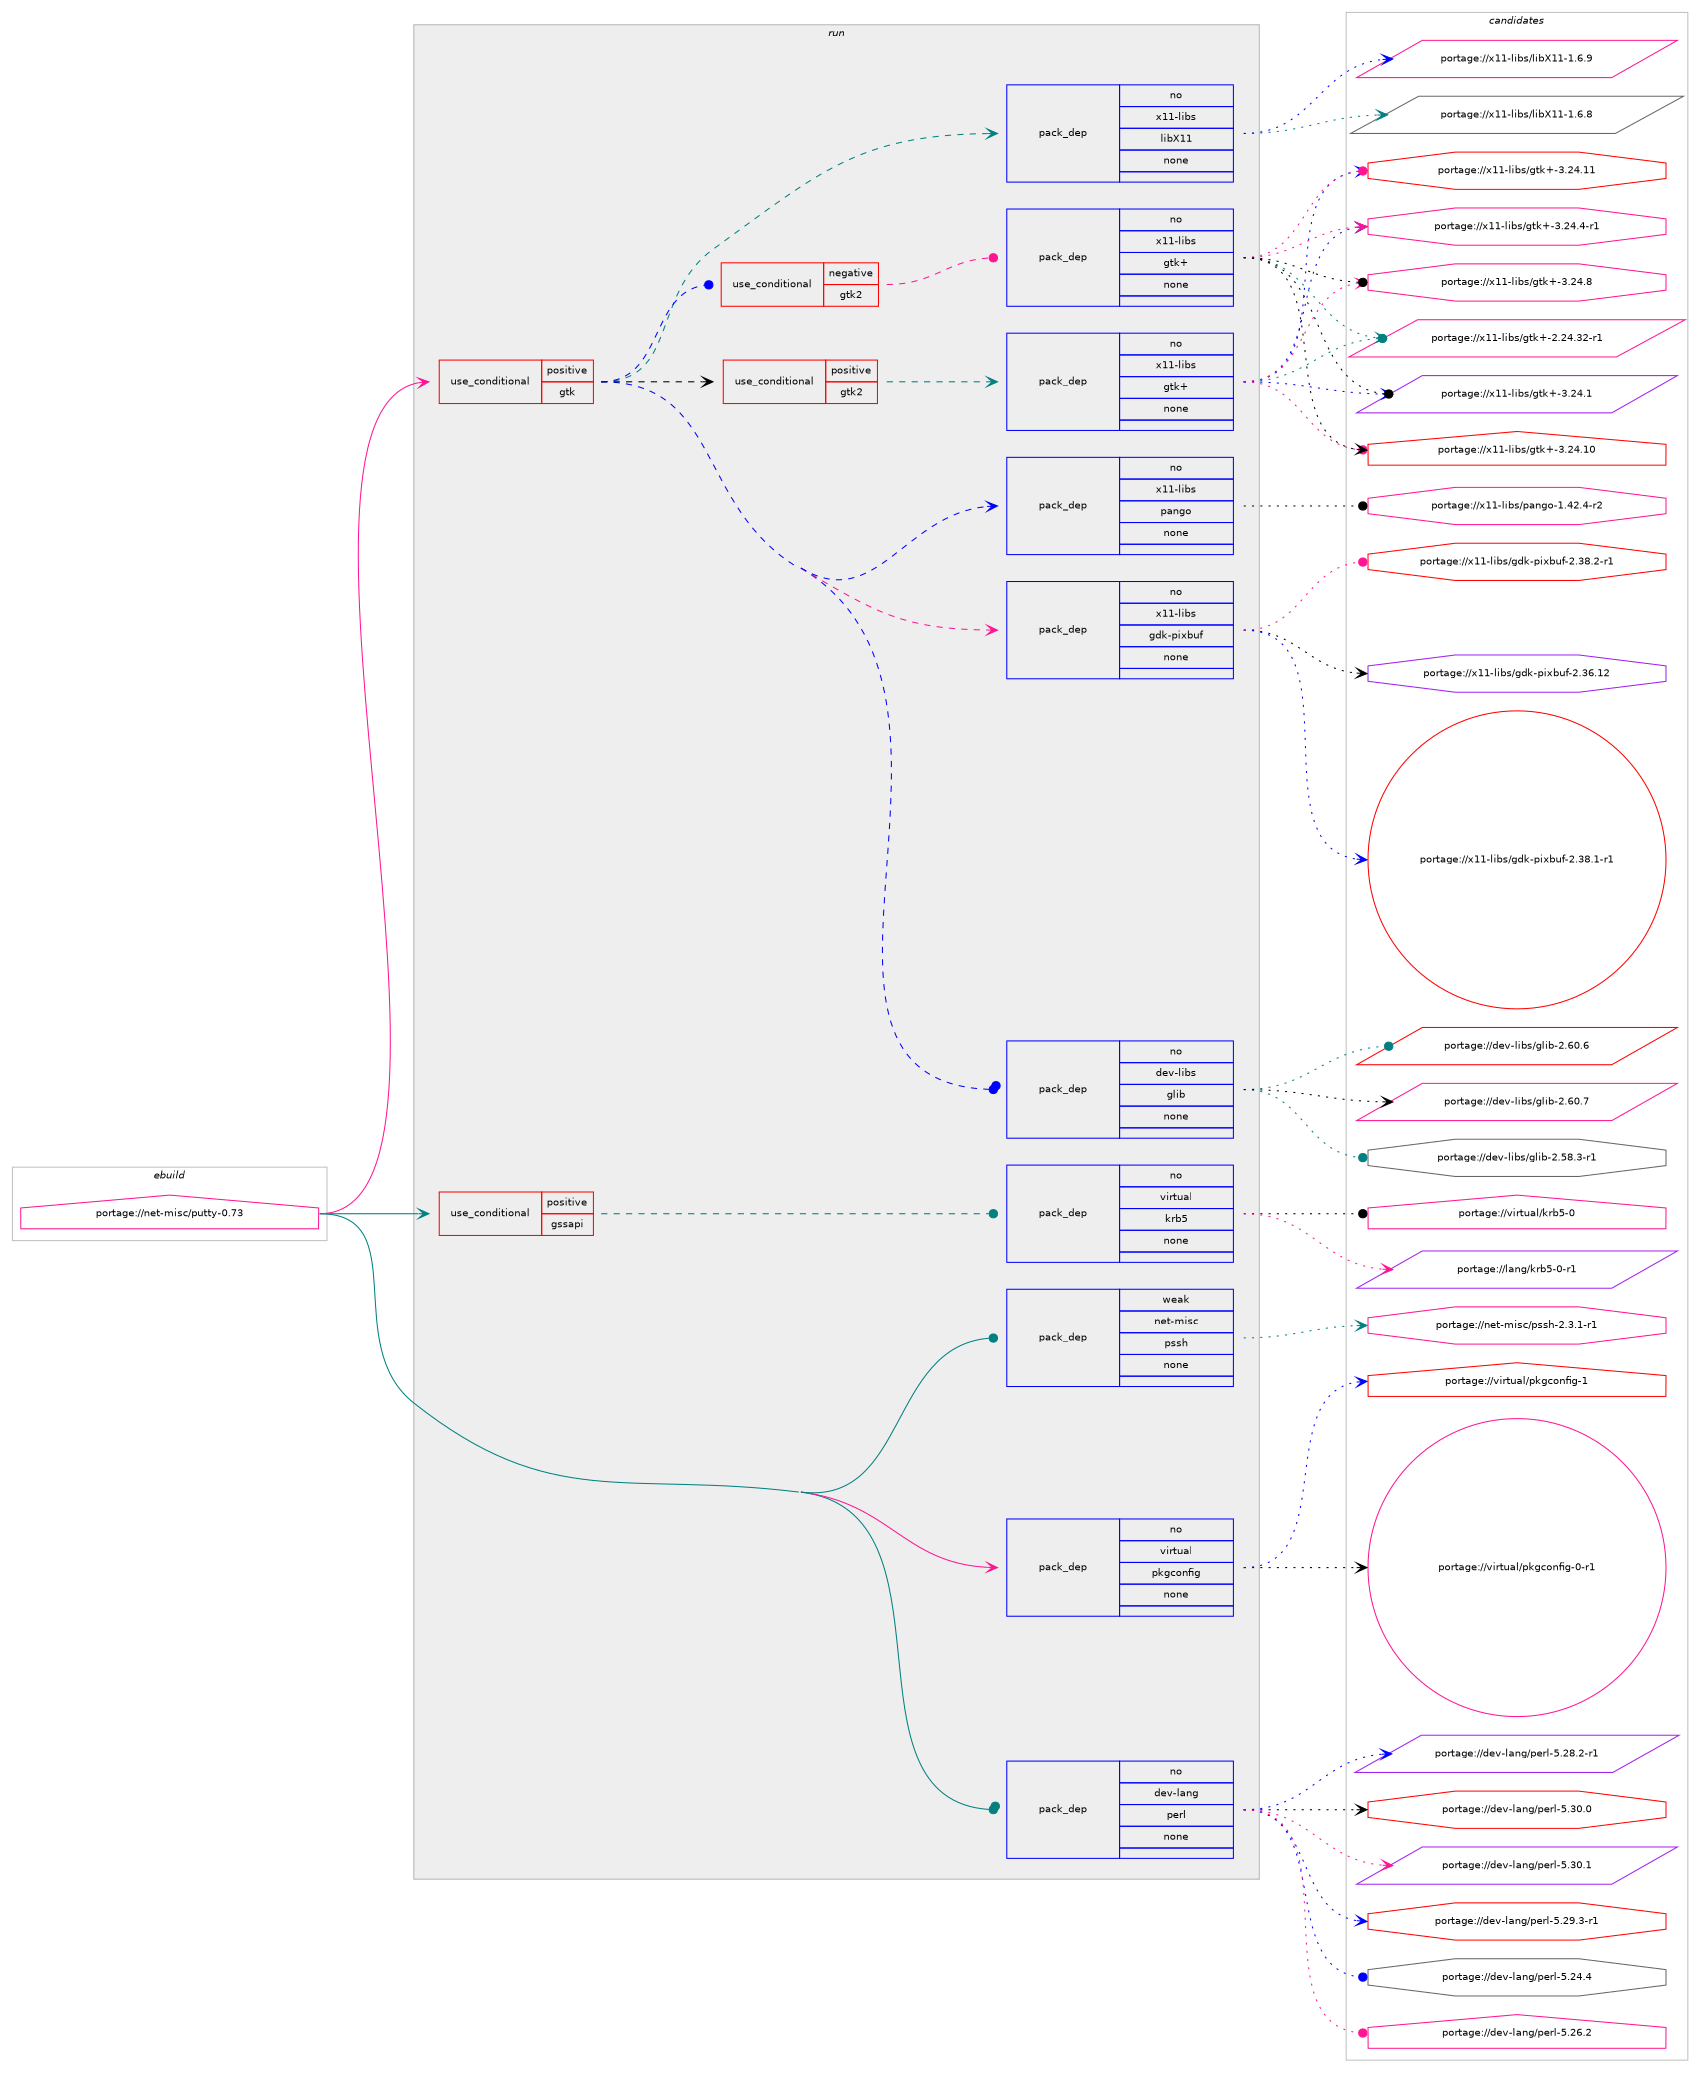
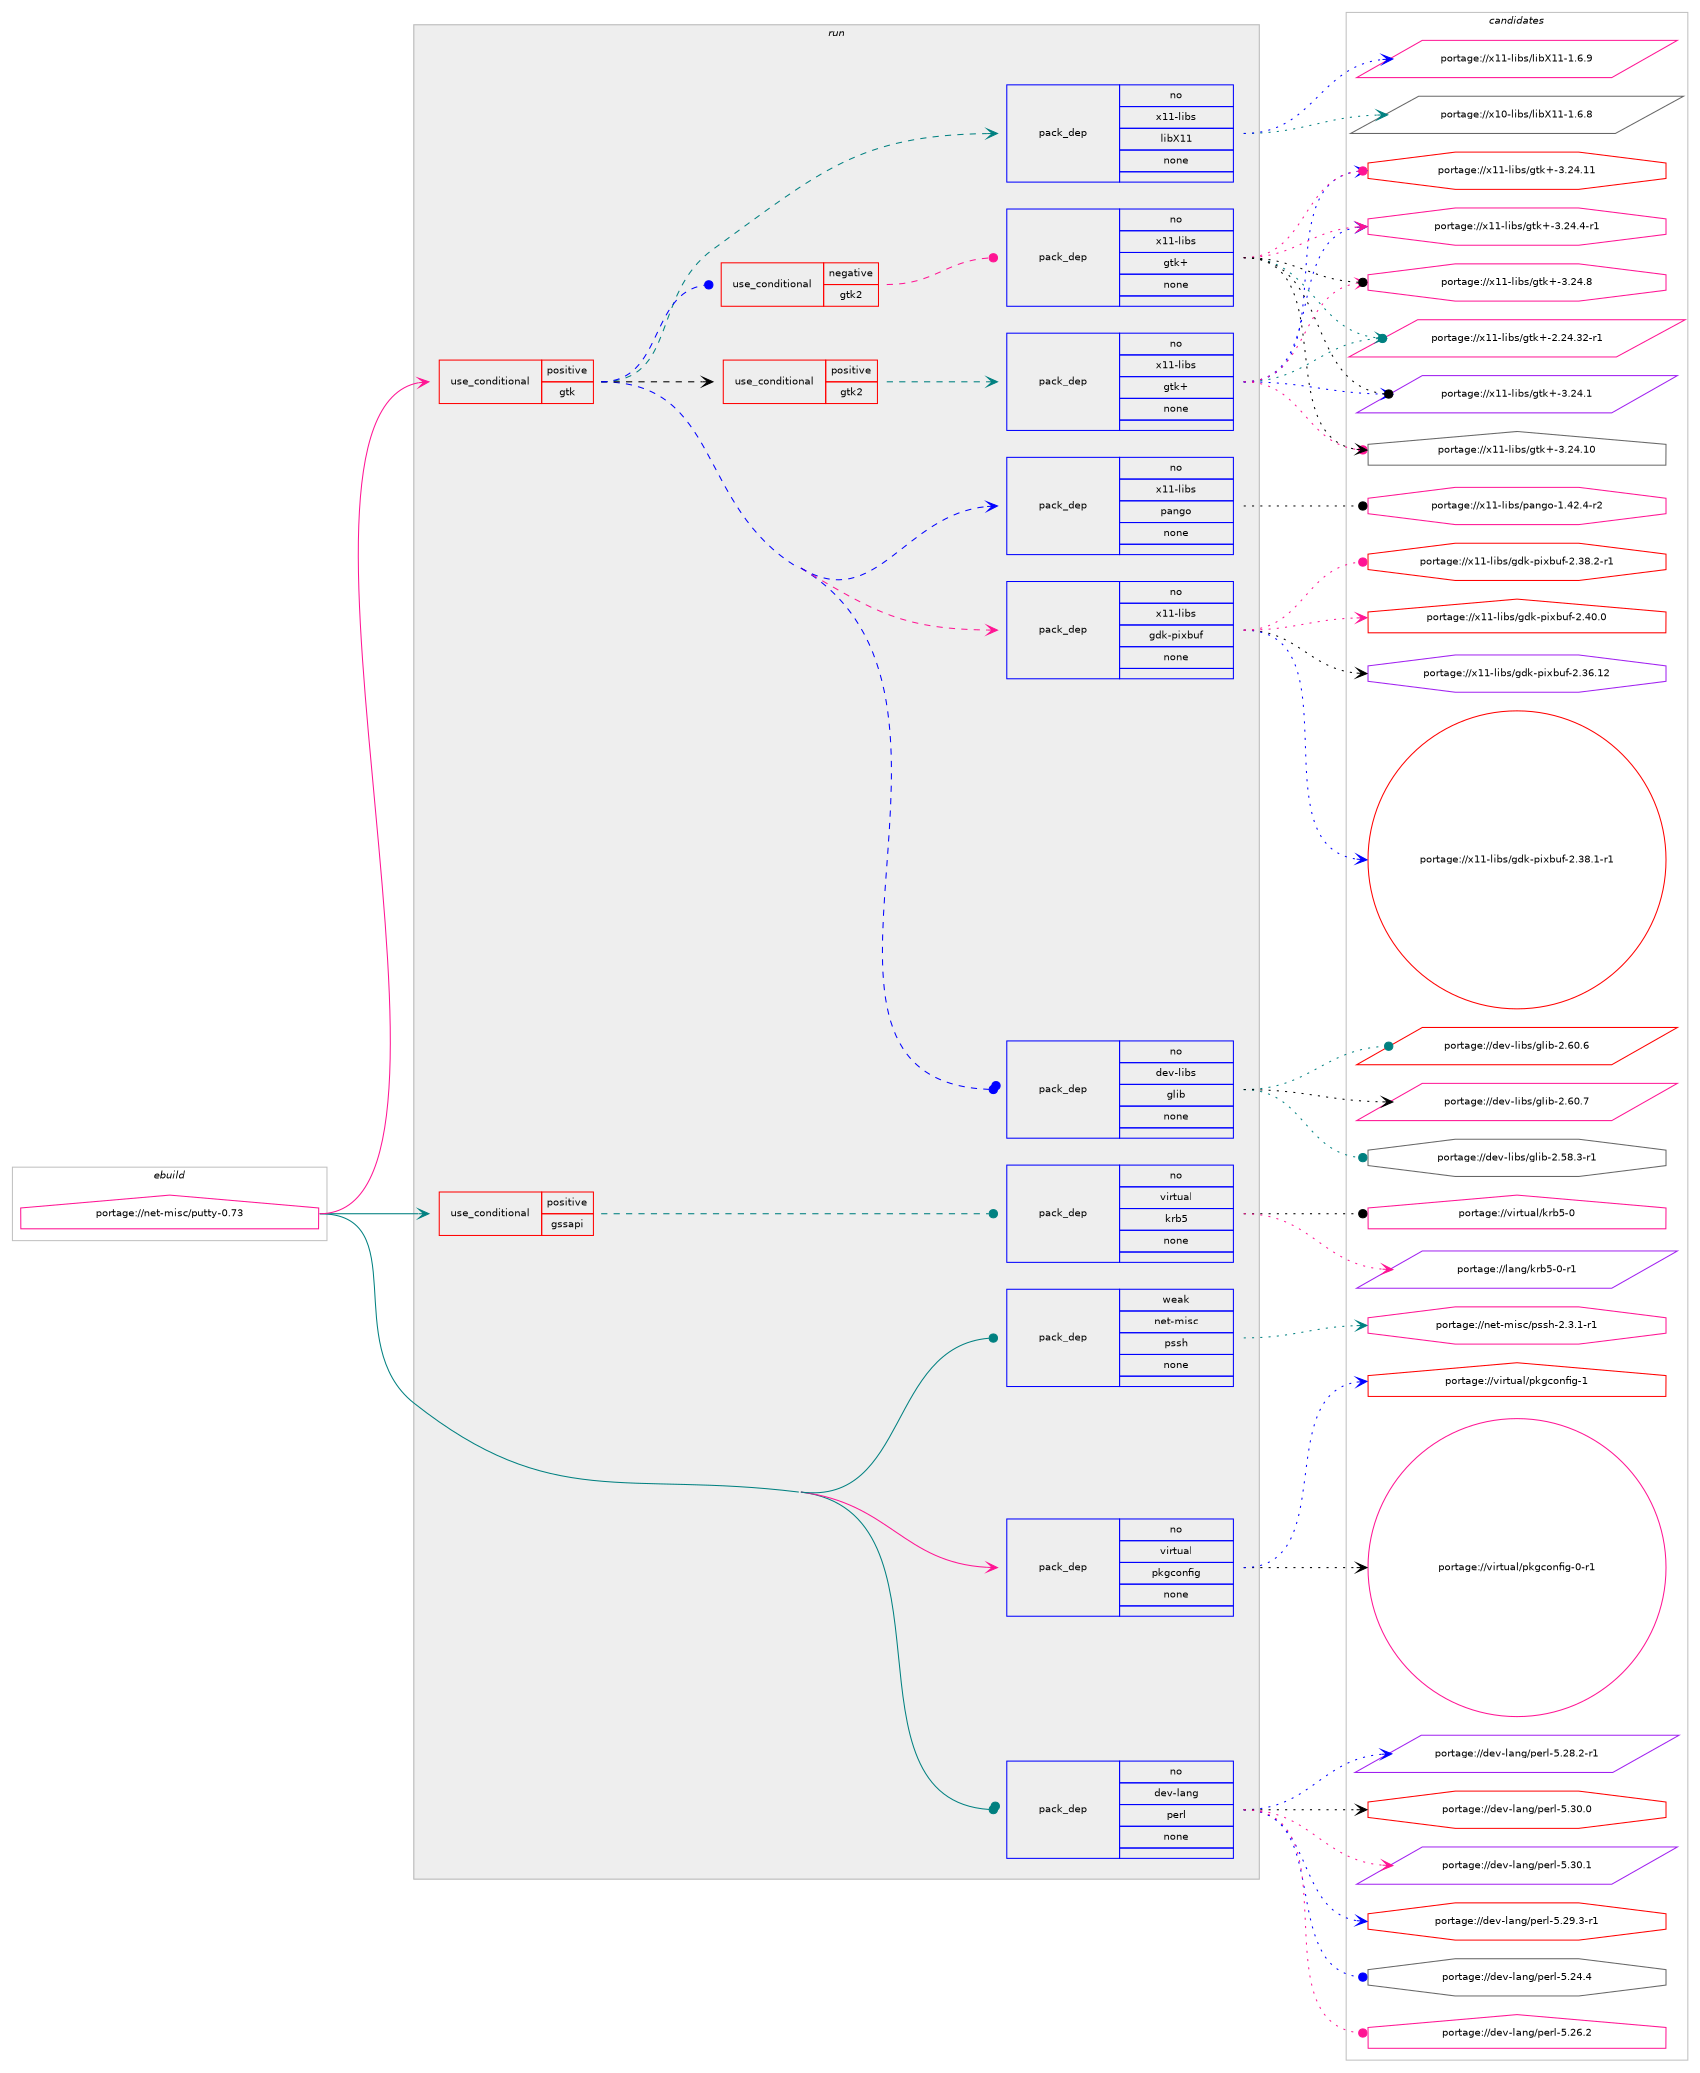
(1517, 115) -> (1517, 115)
(1517, 450) -> (1517, 450)
none -> (1517, 618)
